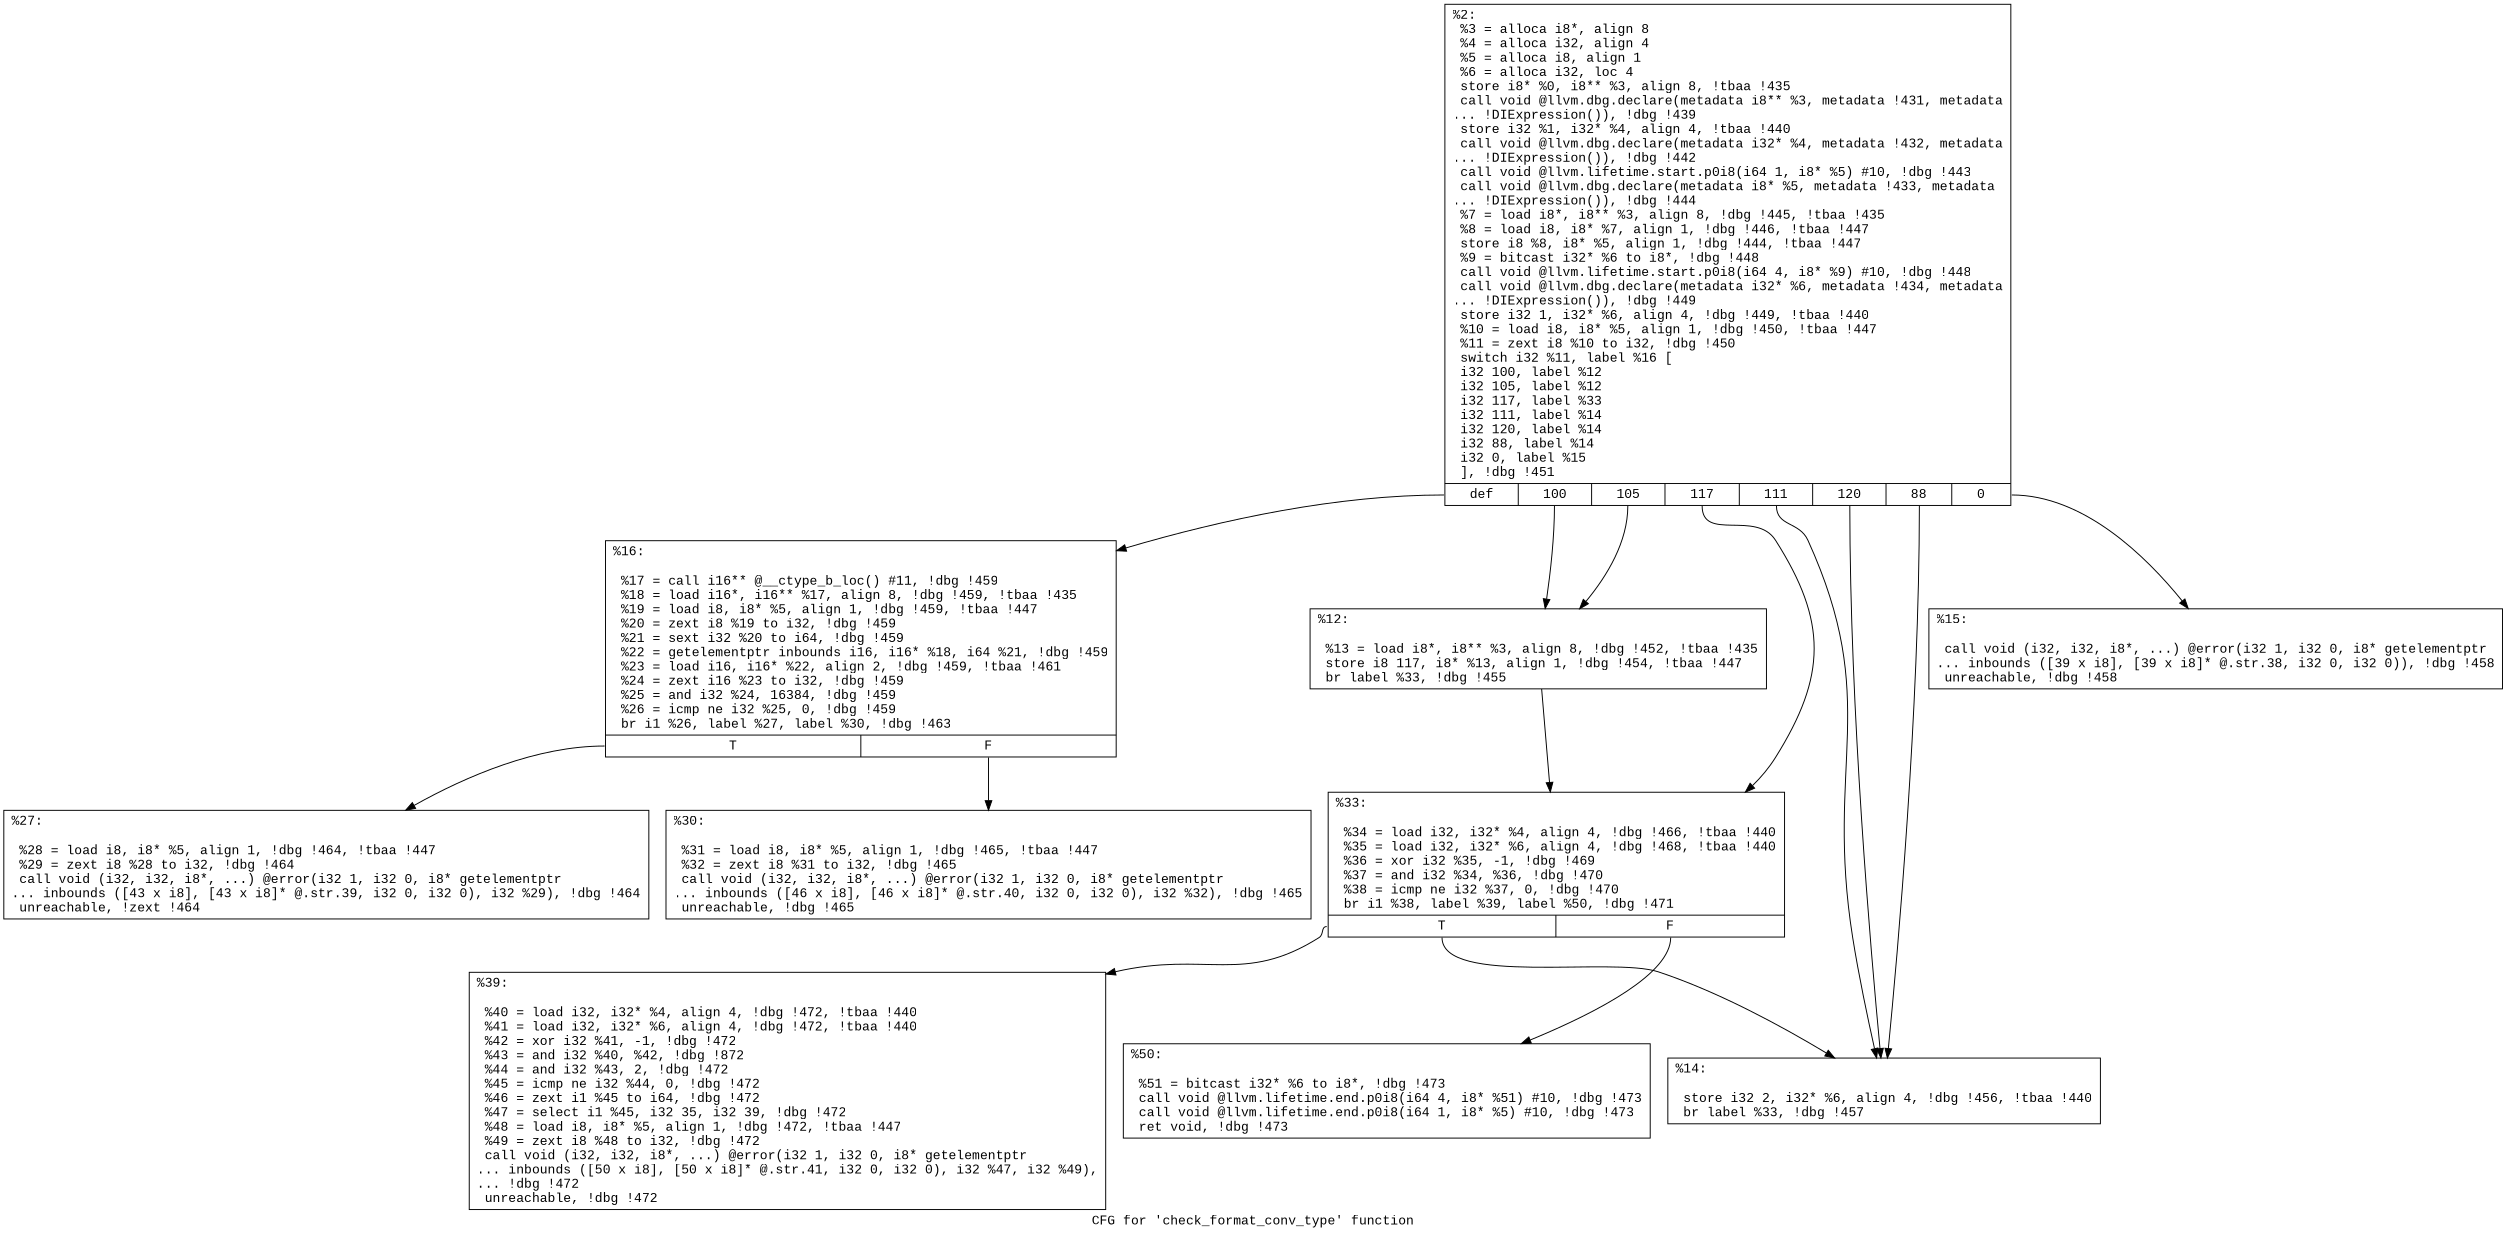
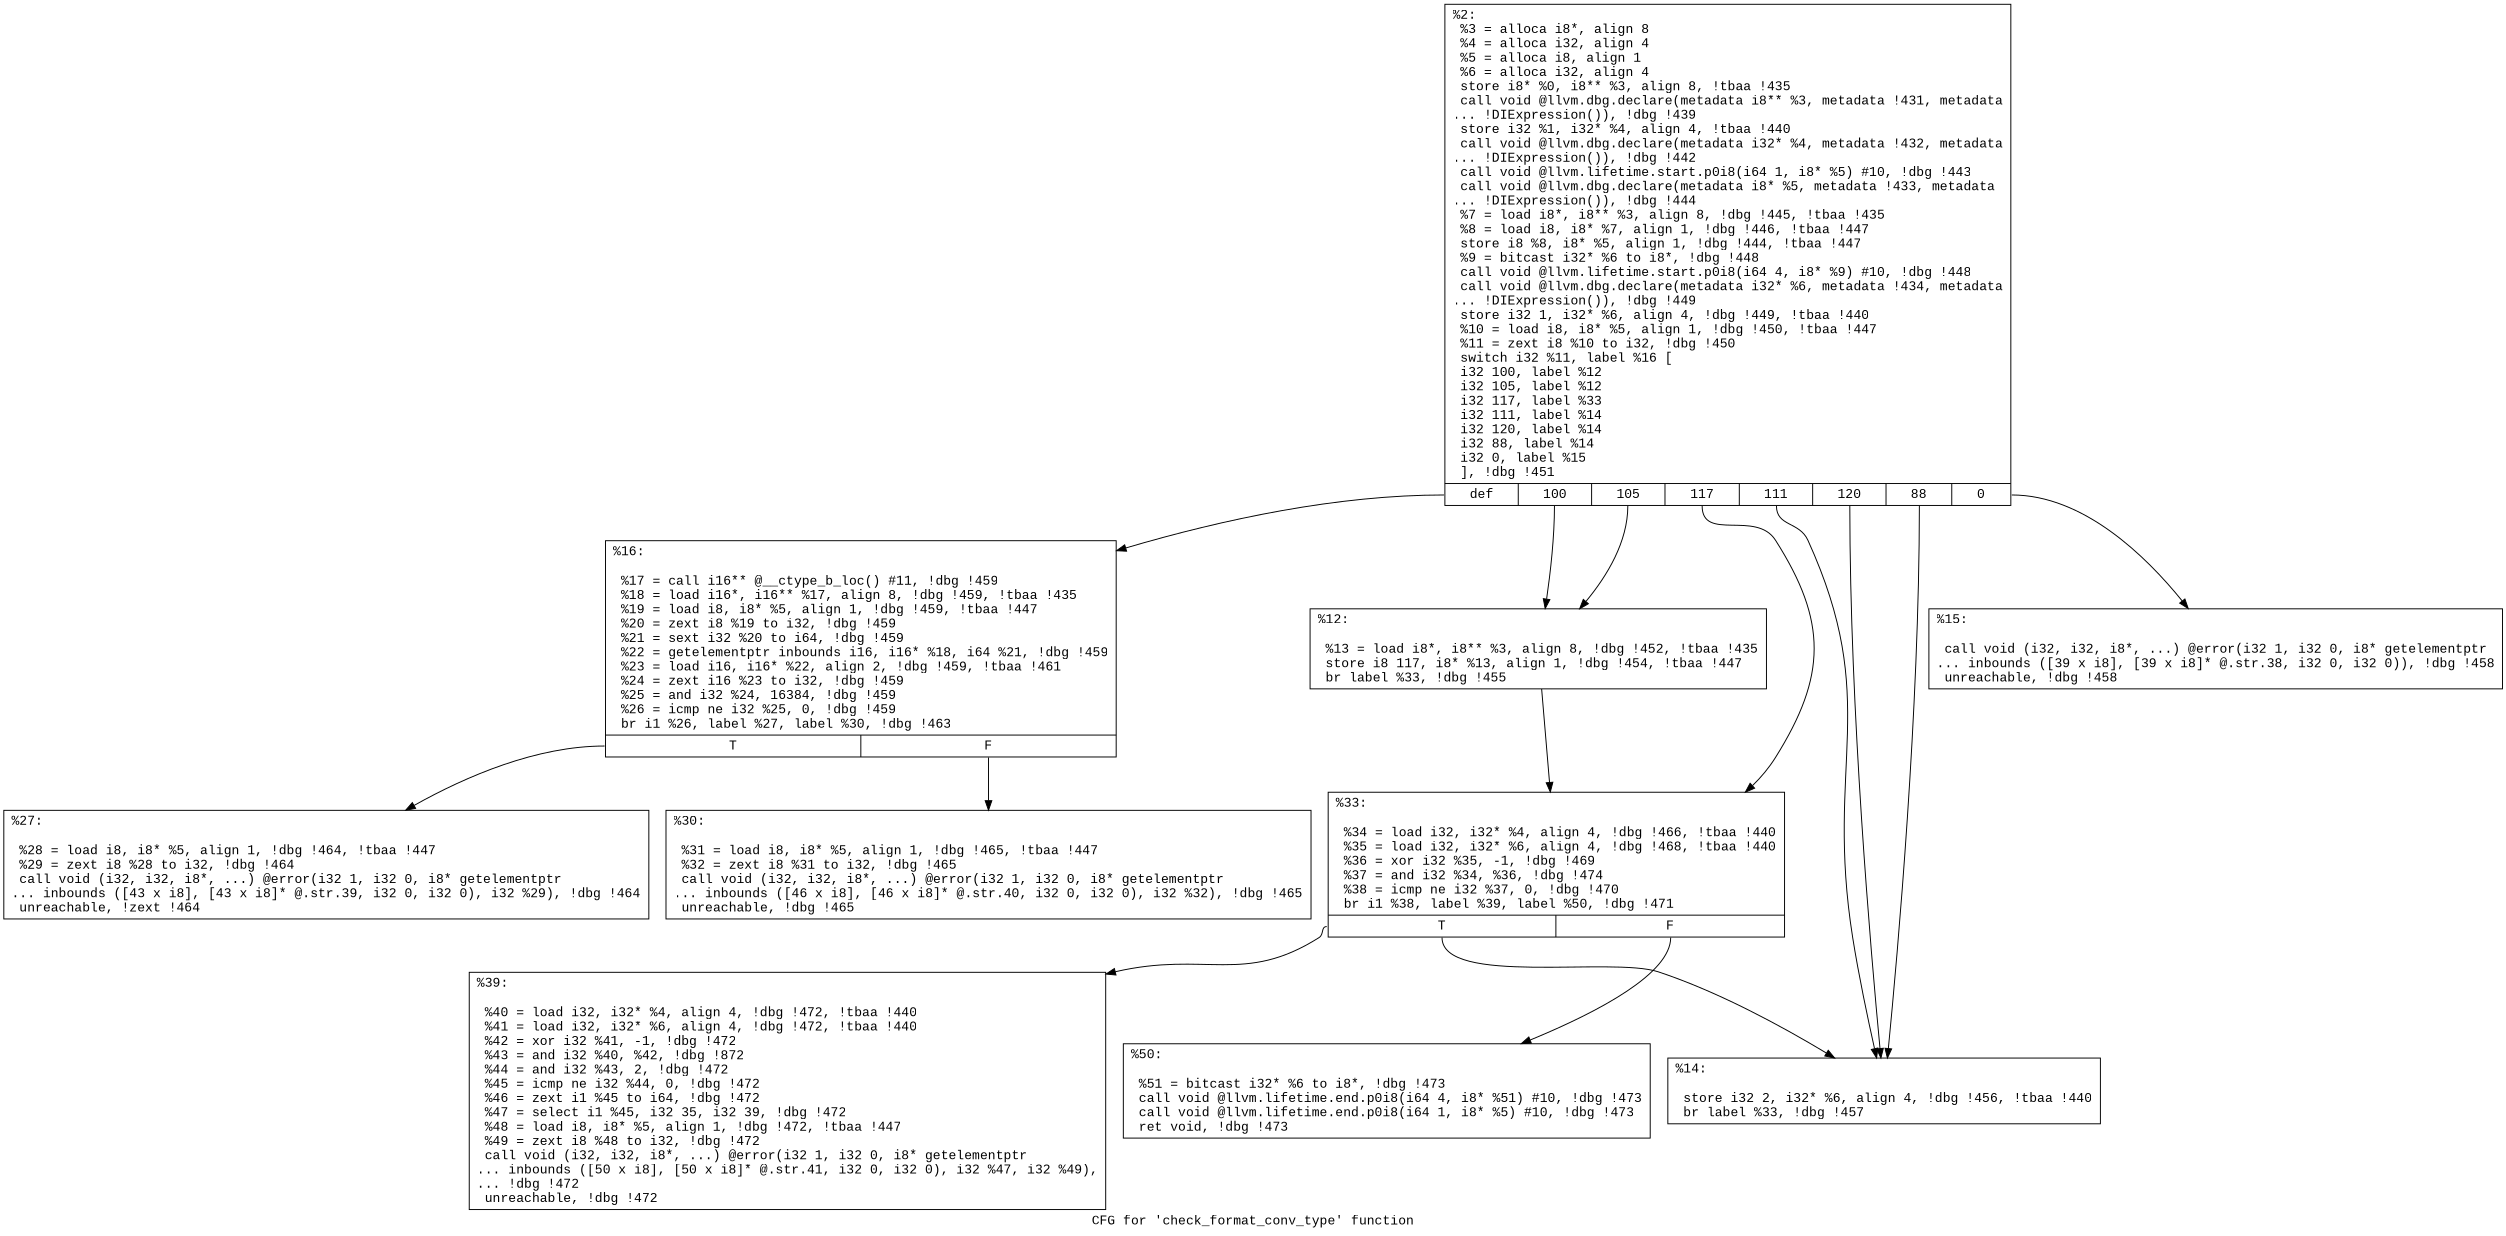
(1543, 72) -> (1551, 72)
(1470, 875) -> (1470, 875)
